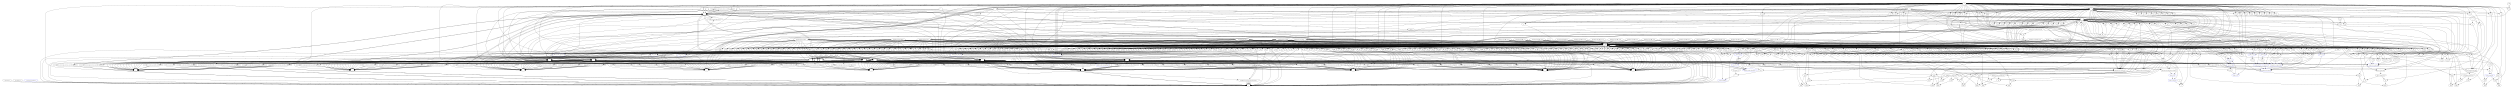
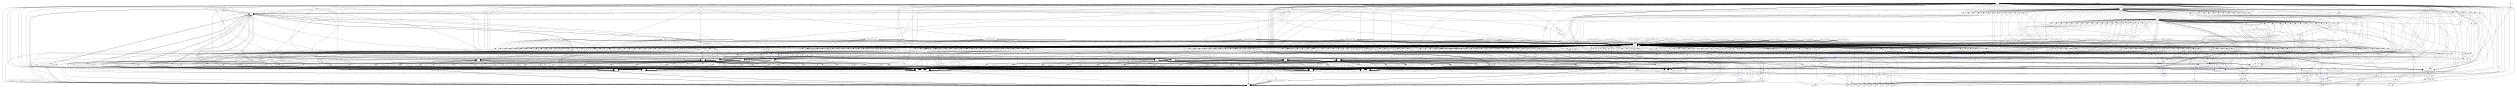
(1998, 75) -> none
